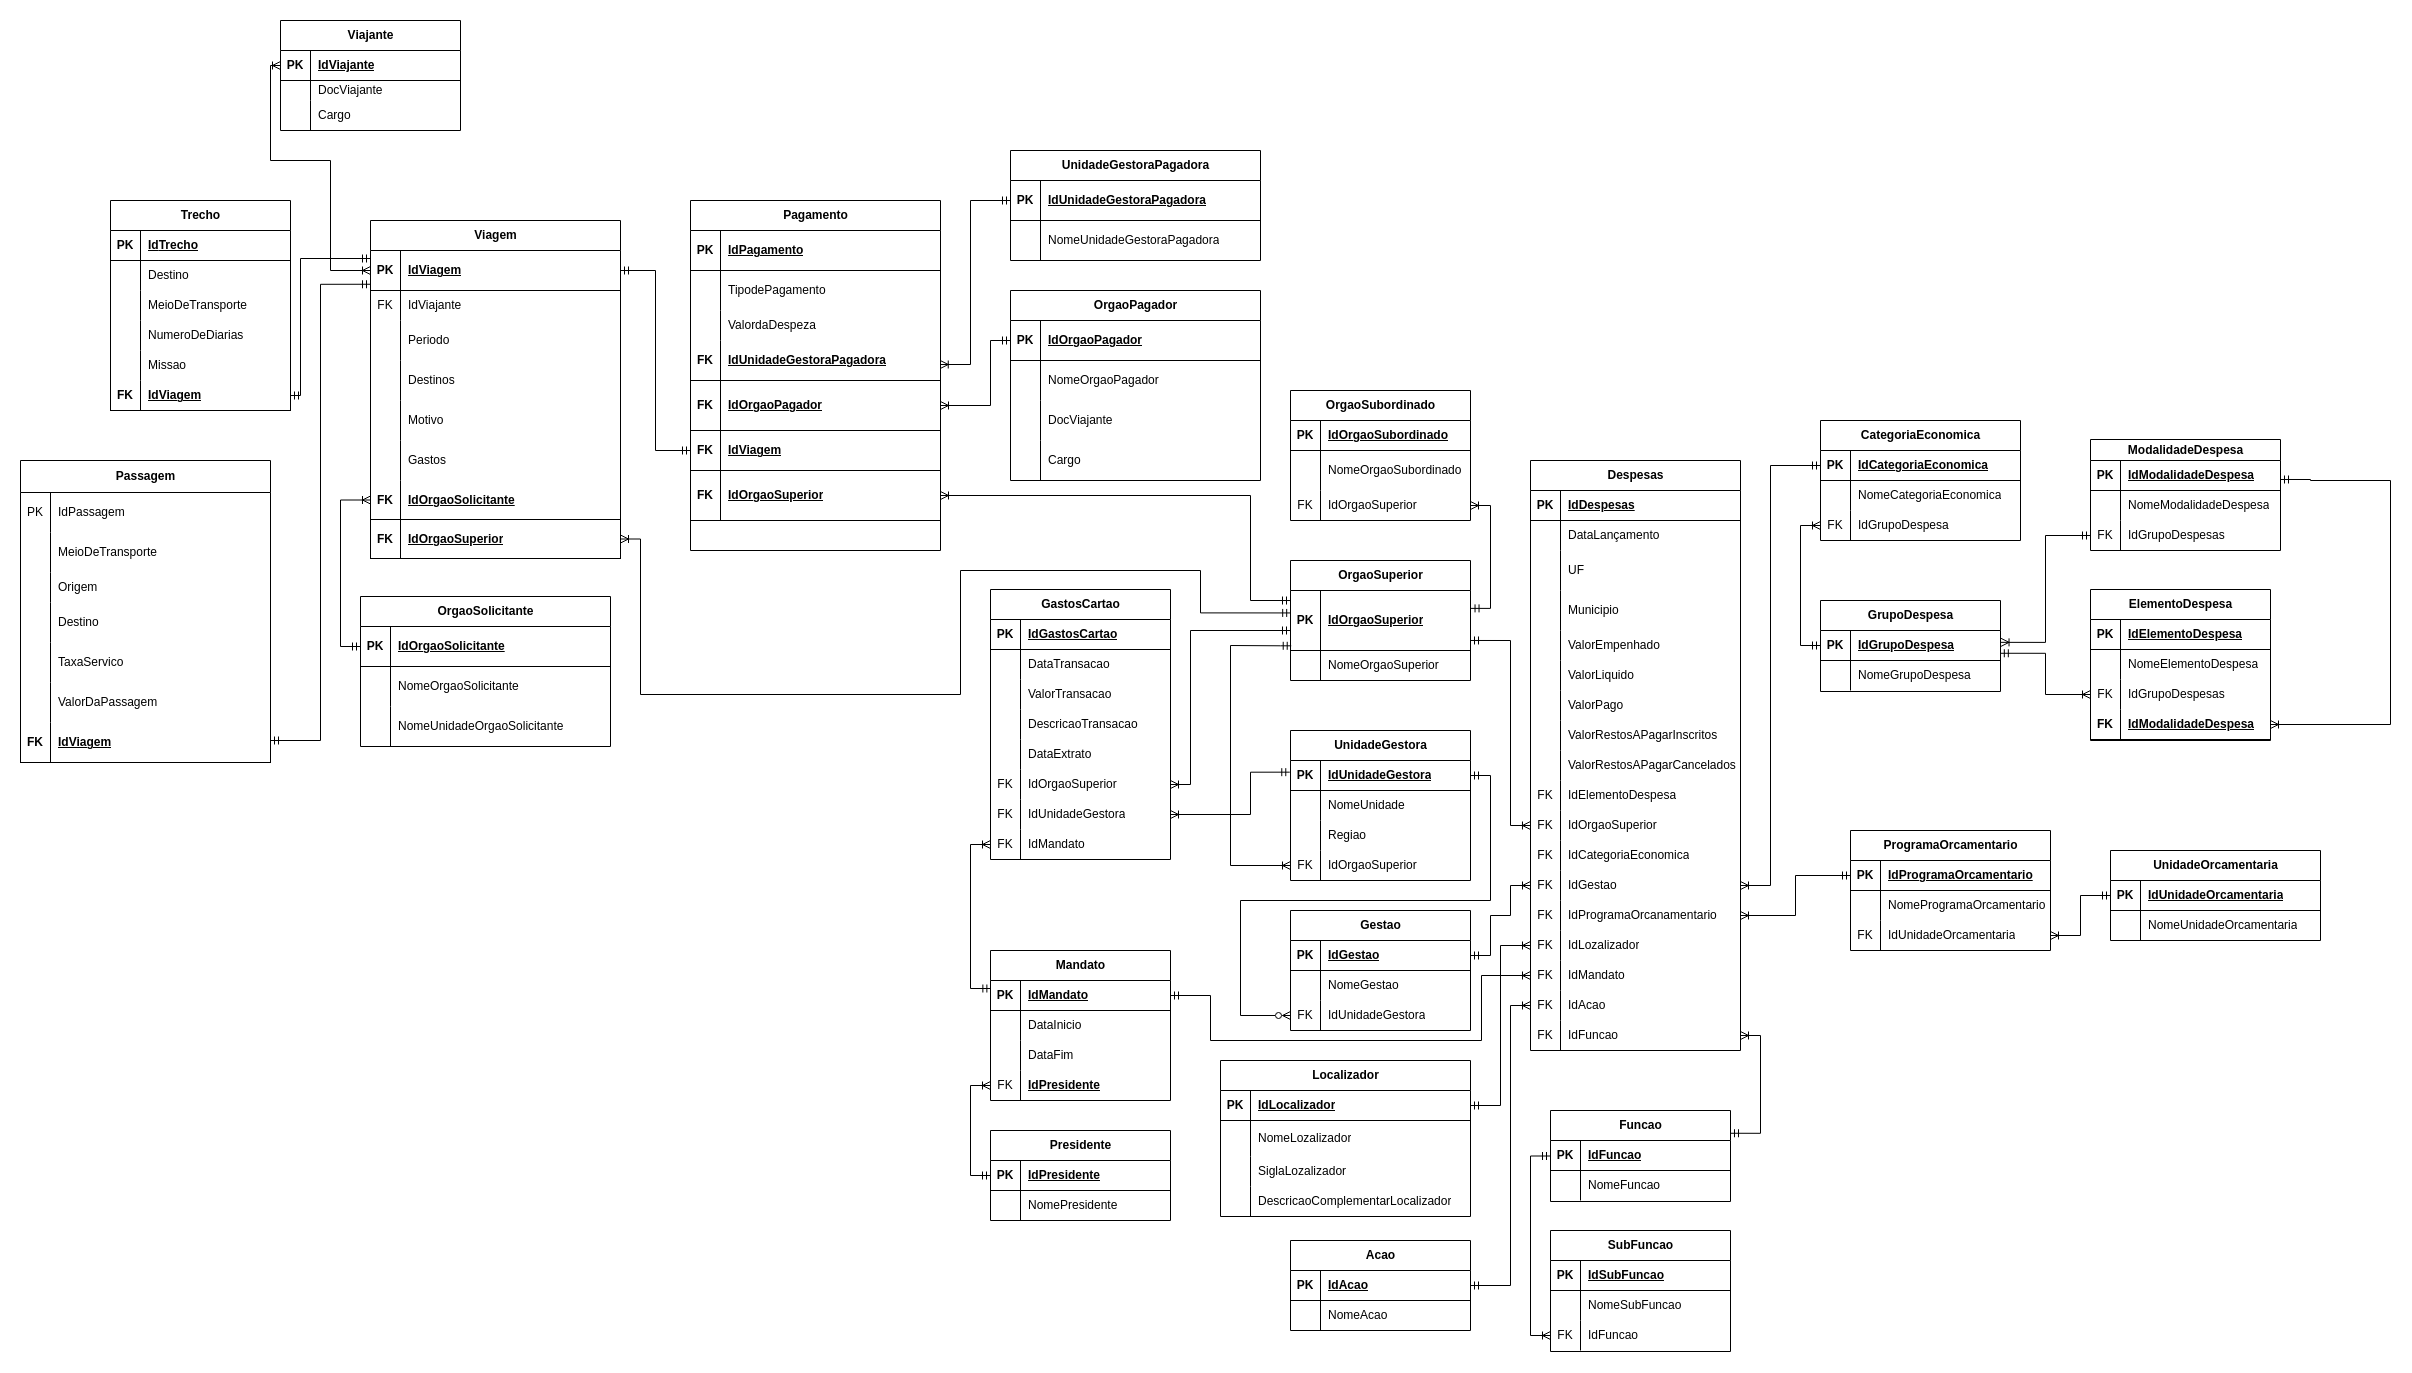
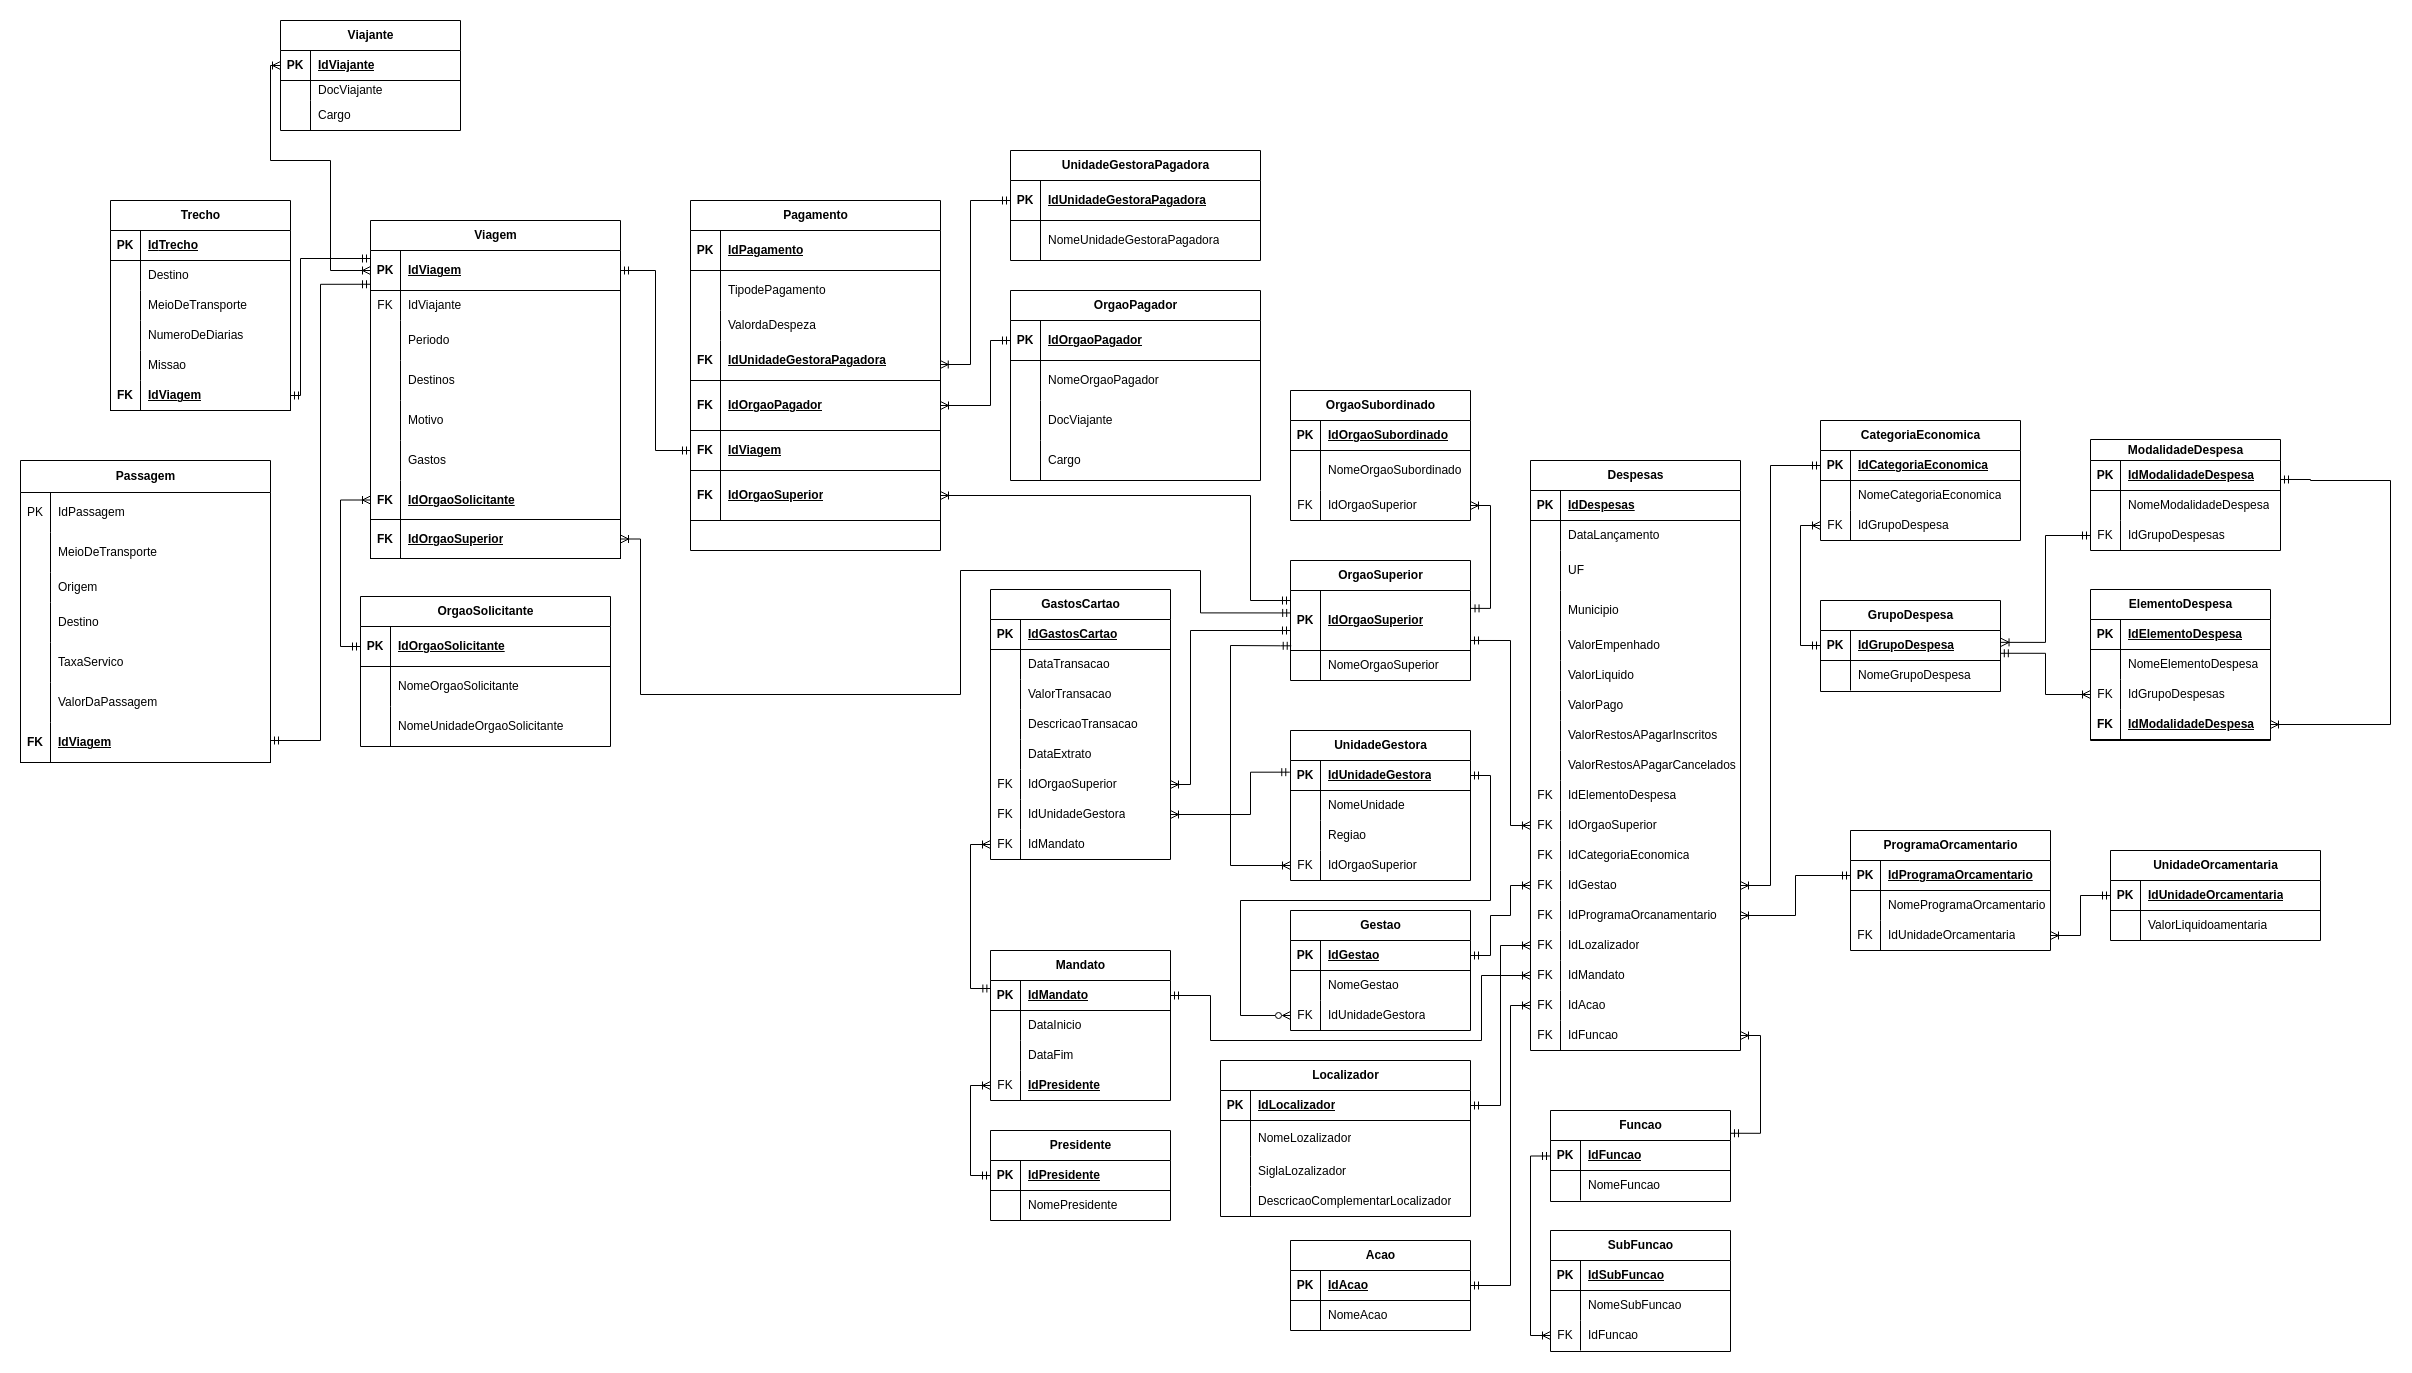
(2223, 926) -> (2213, 926)
